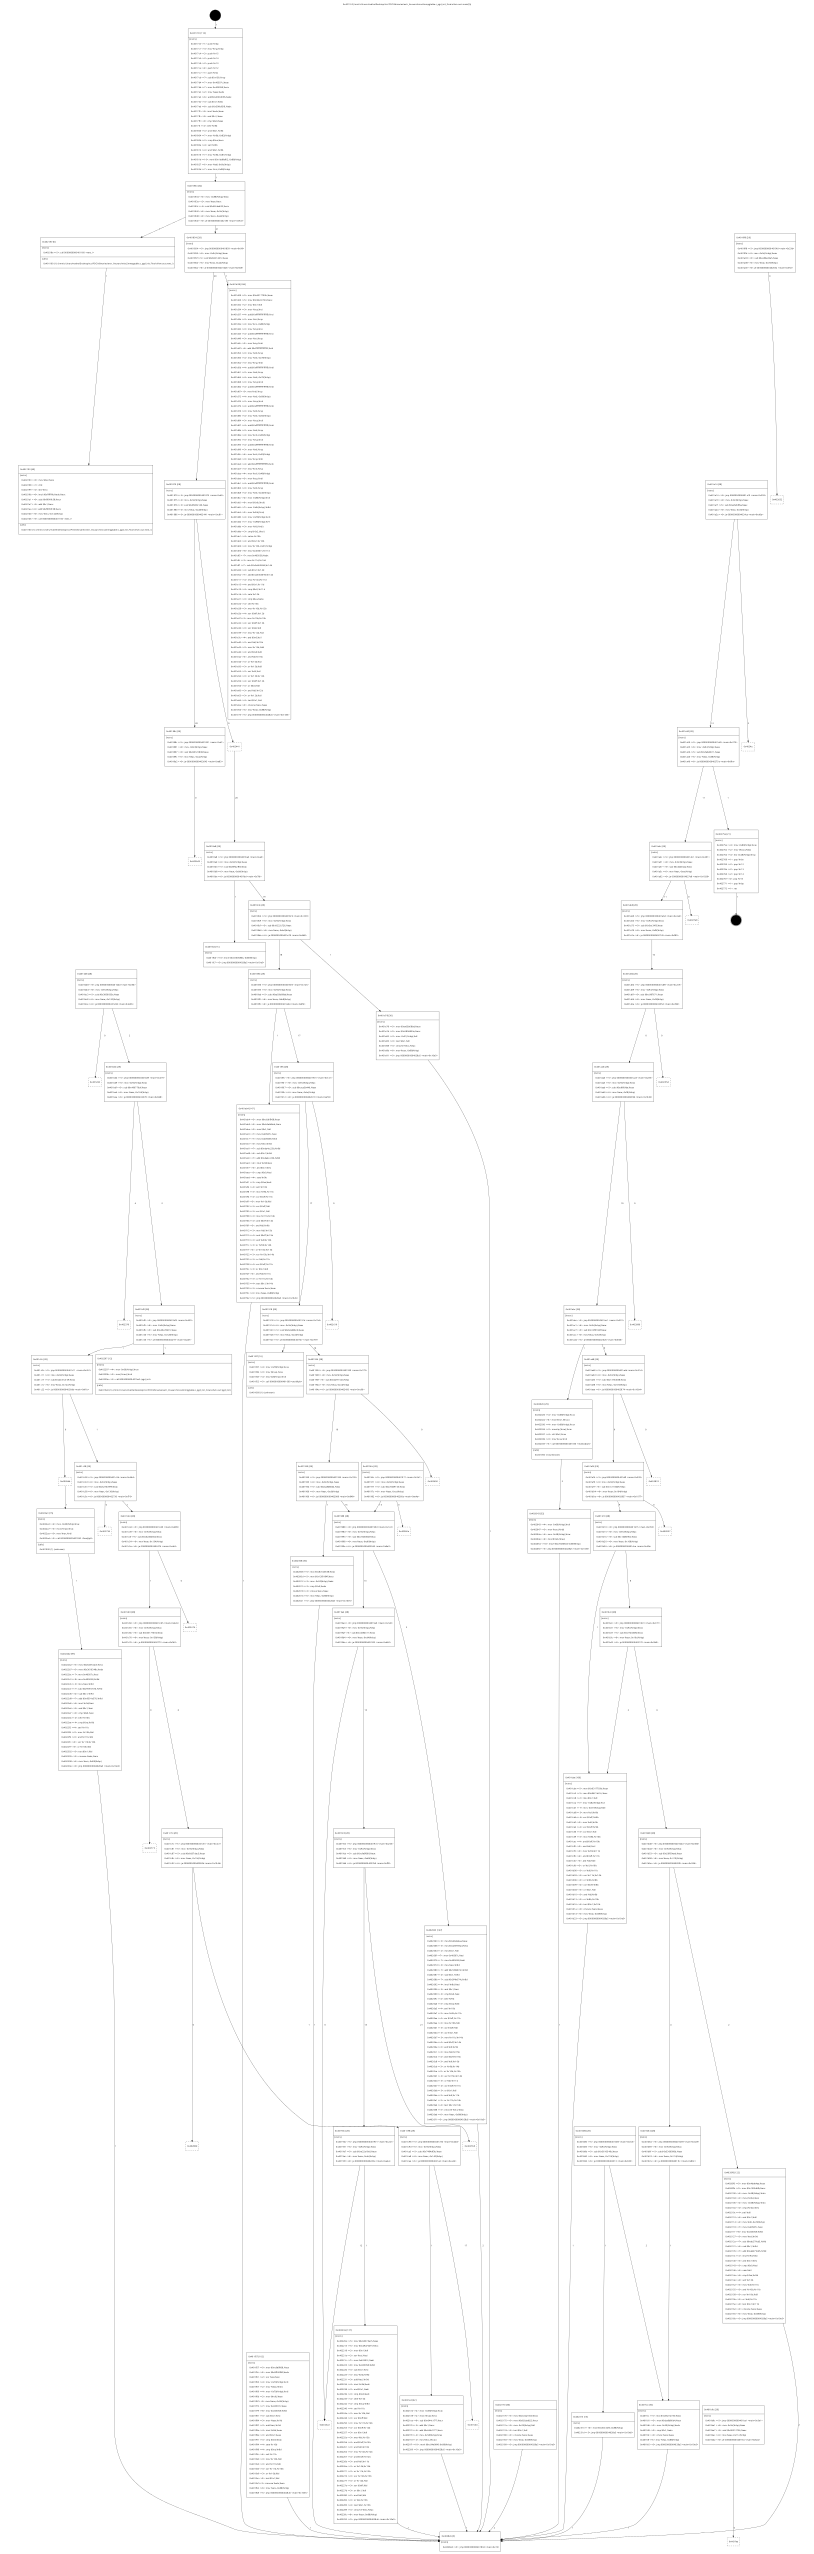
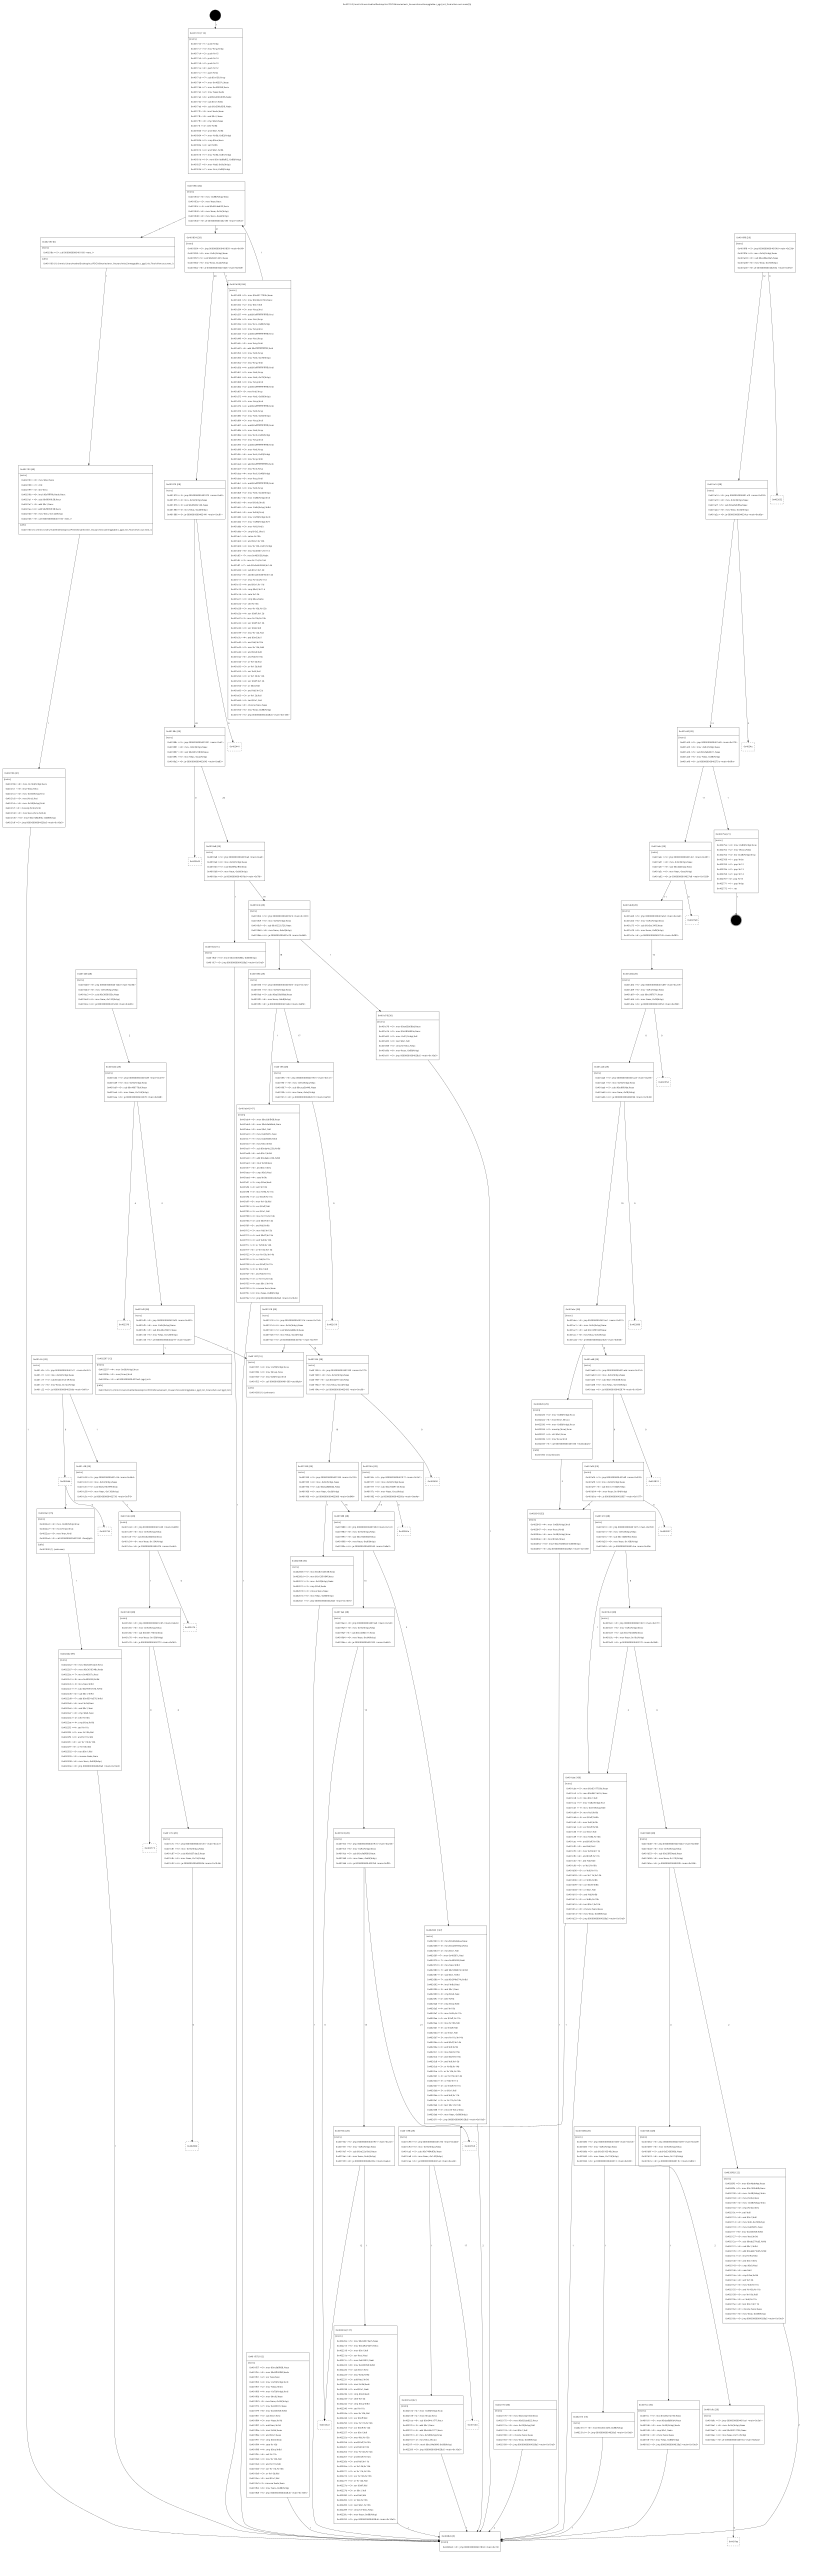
(215, 177) -> (255, 253)
none -> (751, 376)
(235, 796) -> (214, 803)
none -> (34, 798)
(95, 1082) -> none
(309, 1203) -> none
(111, 1348) -> (220, 1346)
(619, 1506) -> (588, 1505)
(105, 1513) -> (85, 1505)
none -> (236, 1849)
(244, 2049) -> (564, 2074)
(636, 2282) -> (703, 2267)
